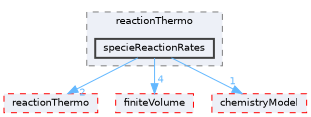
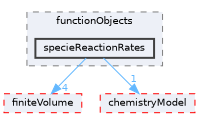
(155, 21) -> (95, 21)
(51, 103) -> none
